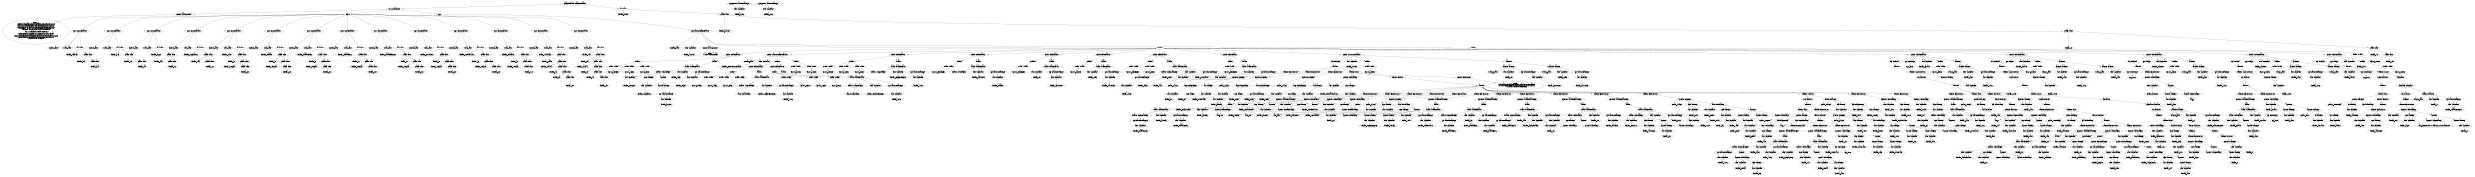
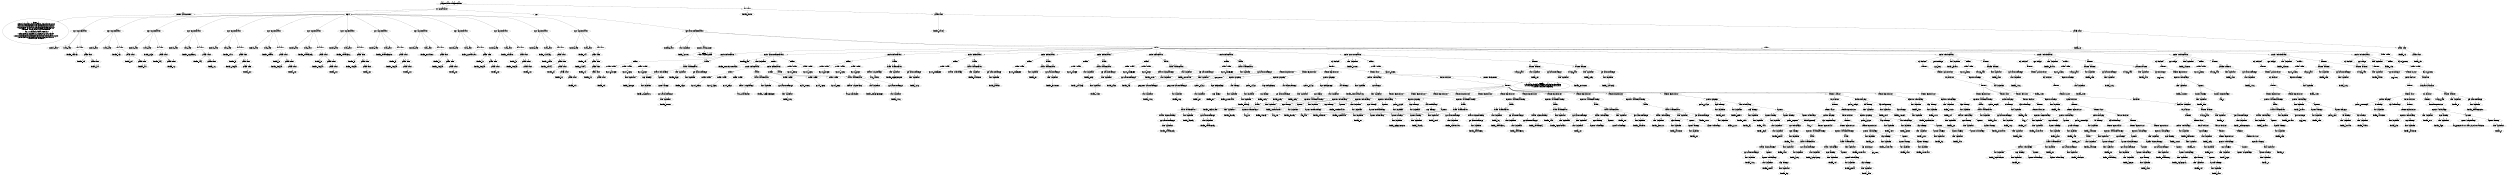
none -> (875, 78)
none -> (1219, 78)
